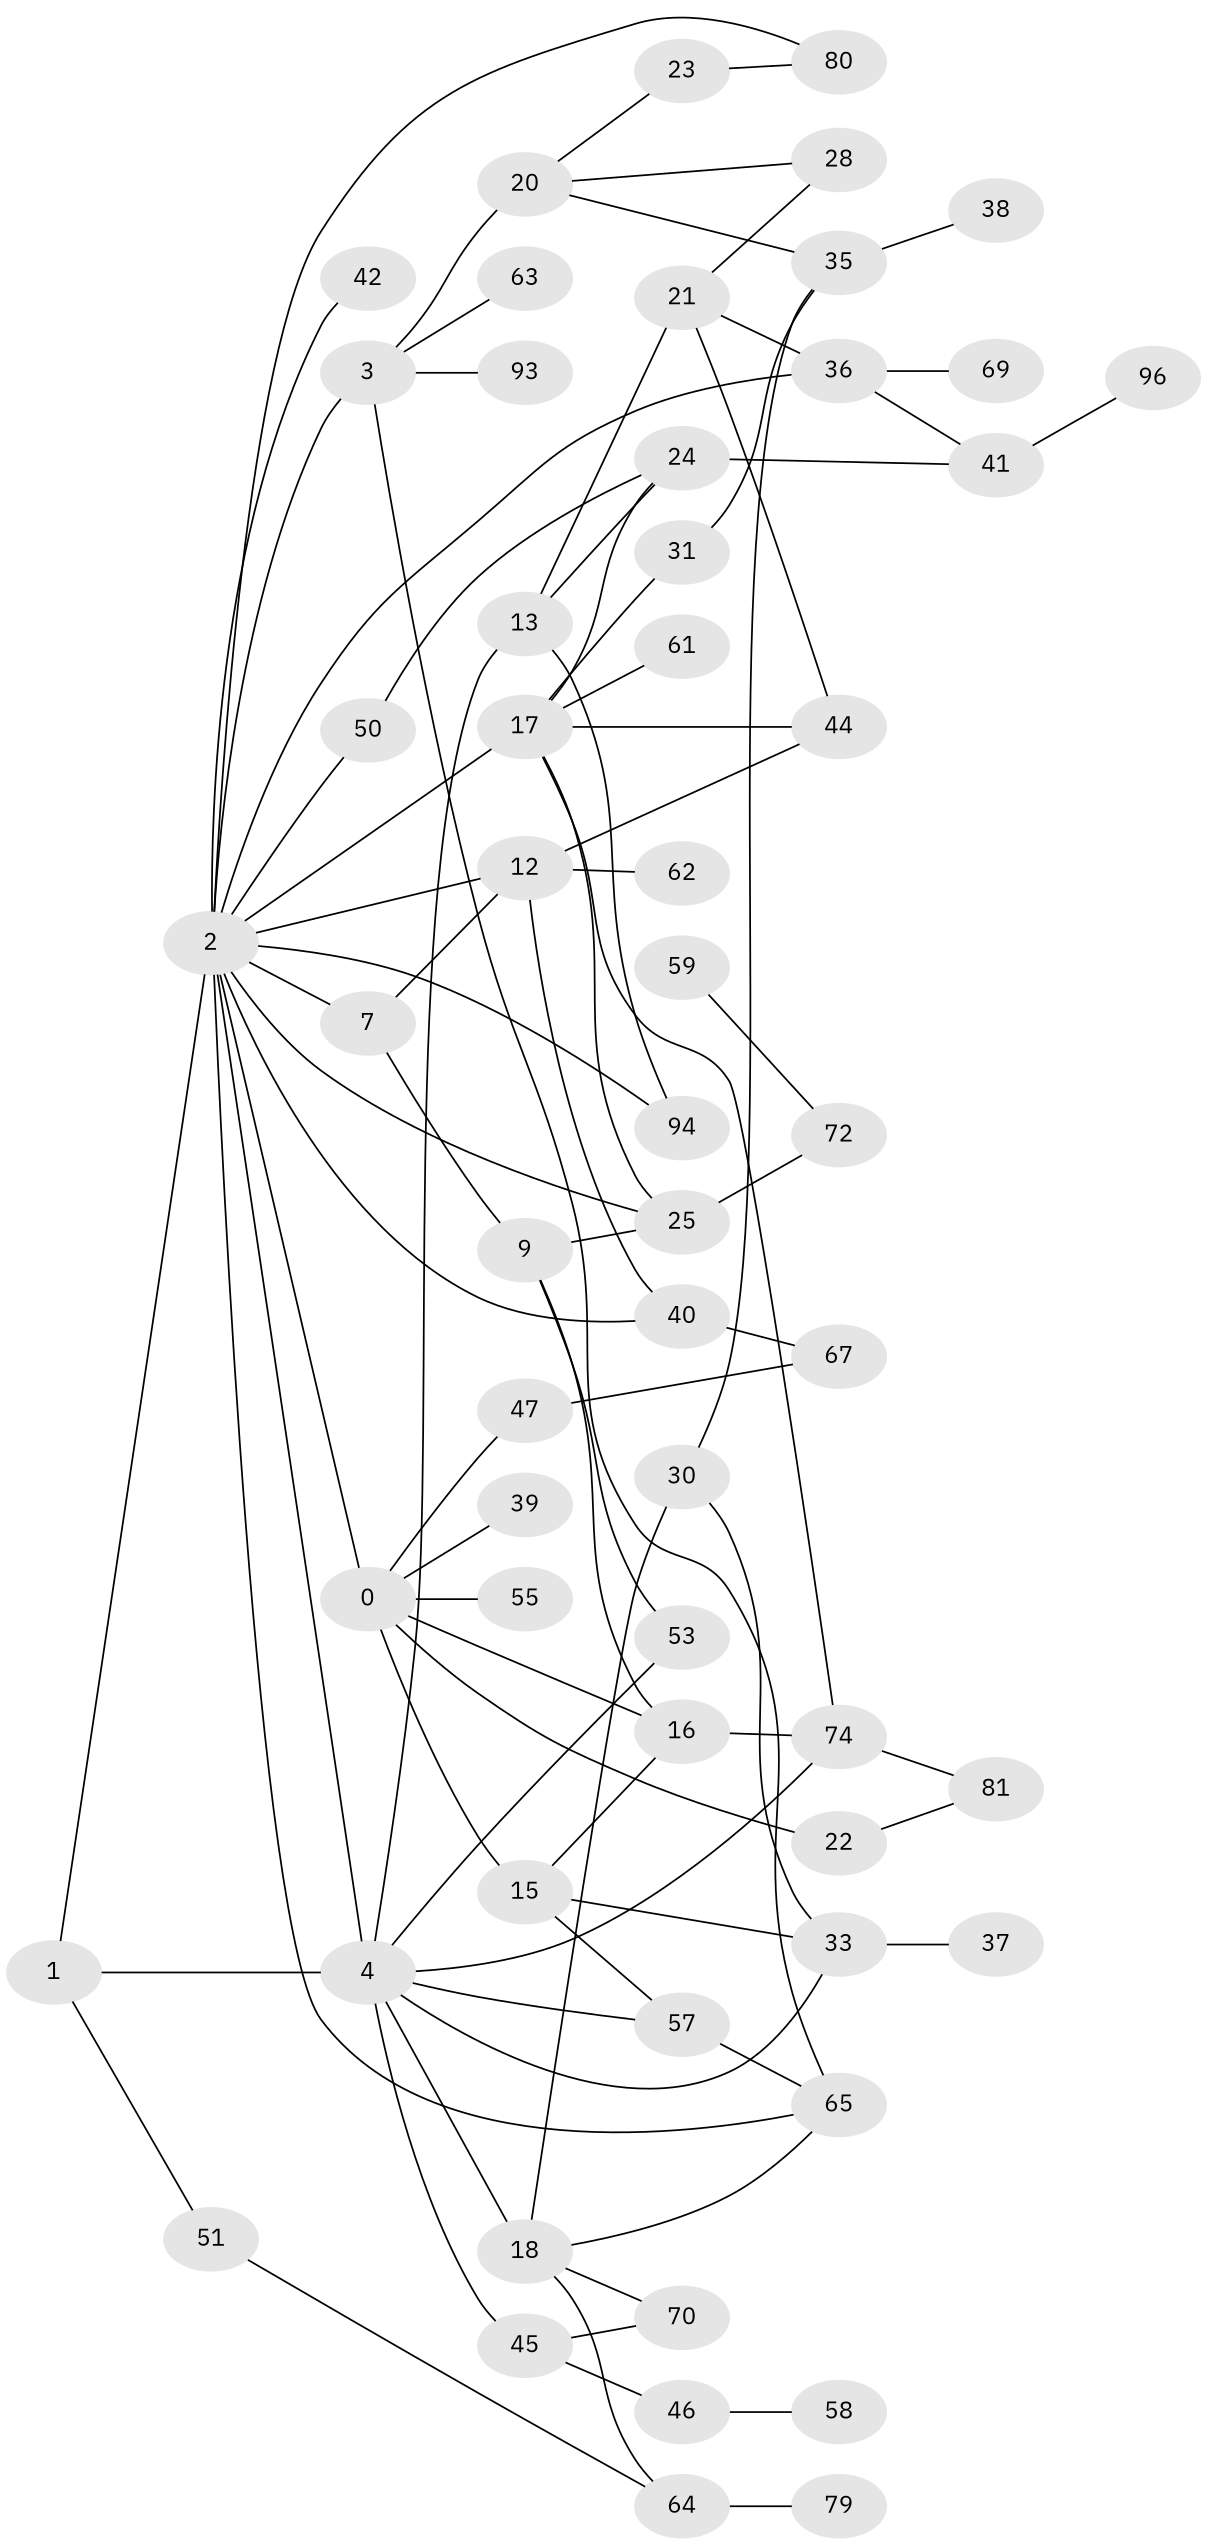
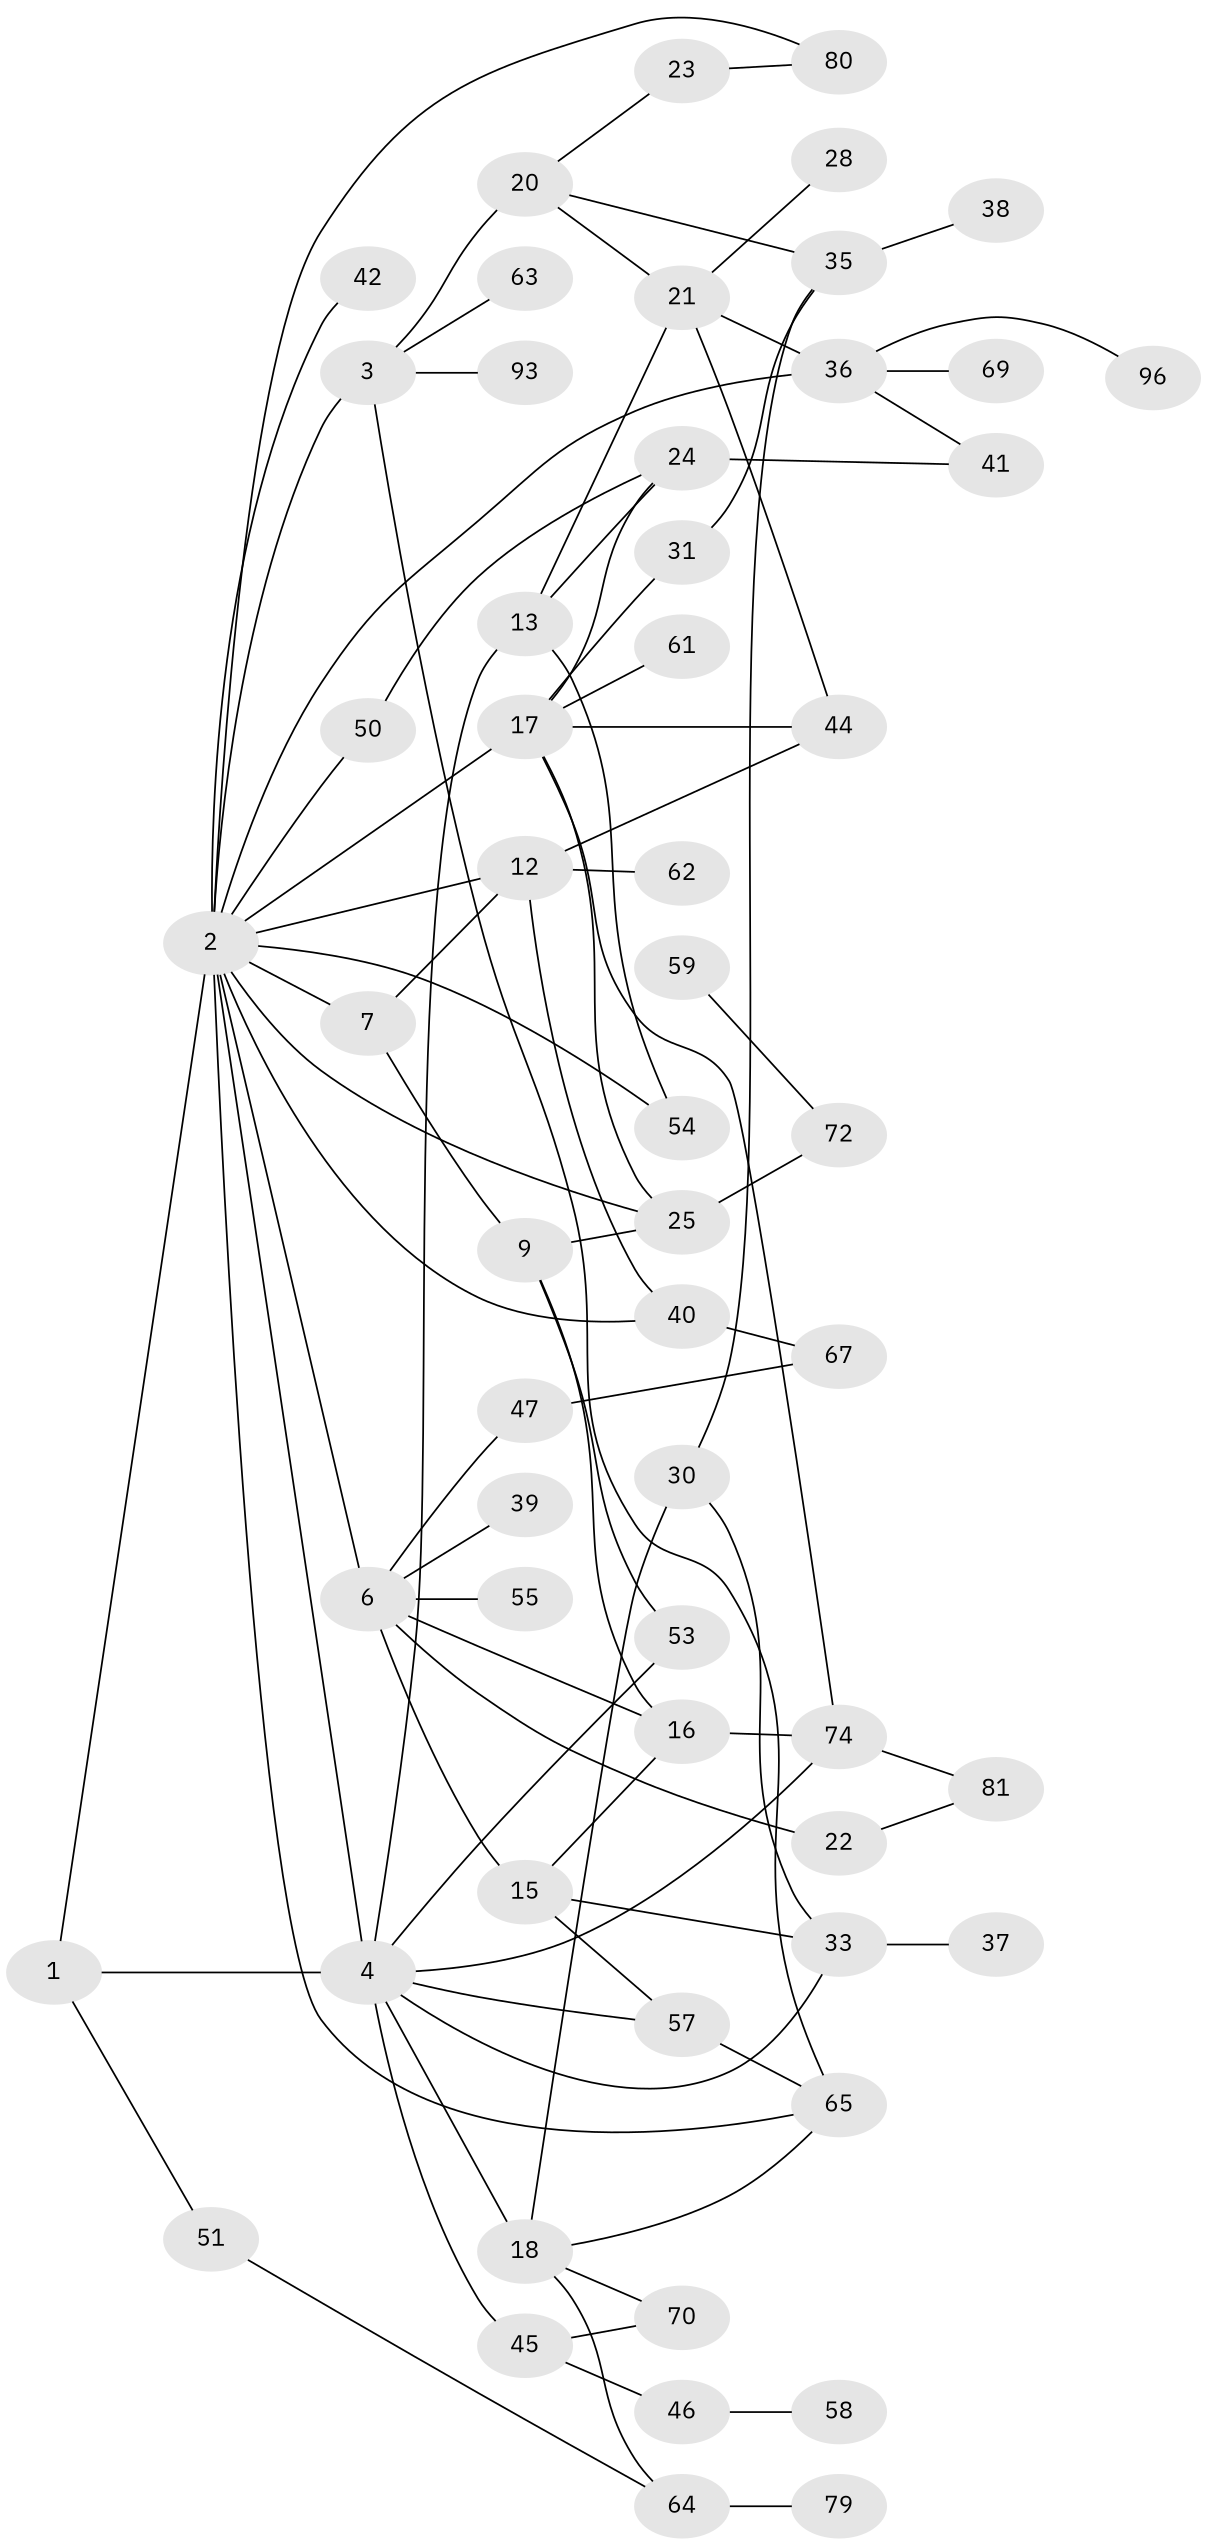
(682, 172) -> (604, 241)
(1074, 422) -> (998, 317)
(682, 1128) -> (682, 1128)
(368, 1599) -> (368, 1599)
